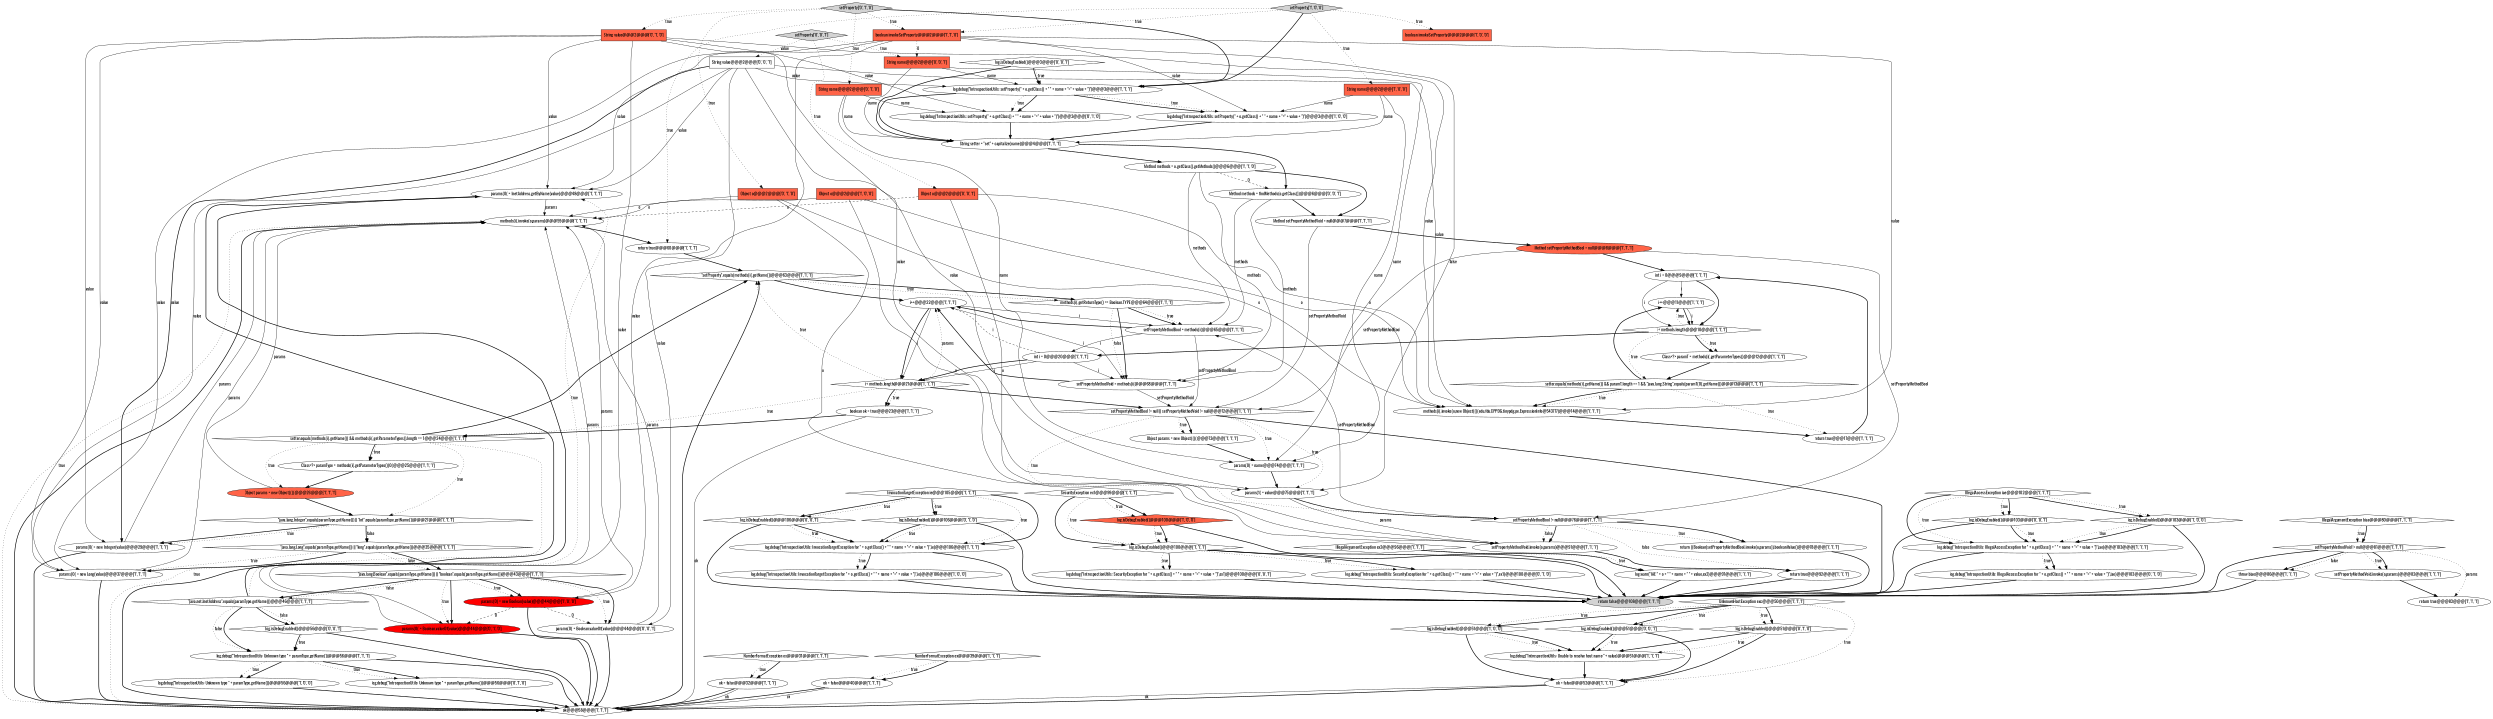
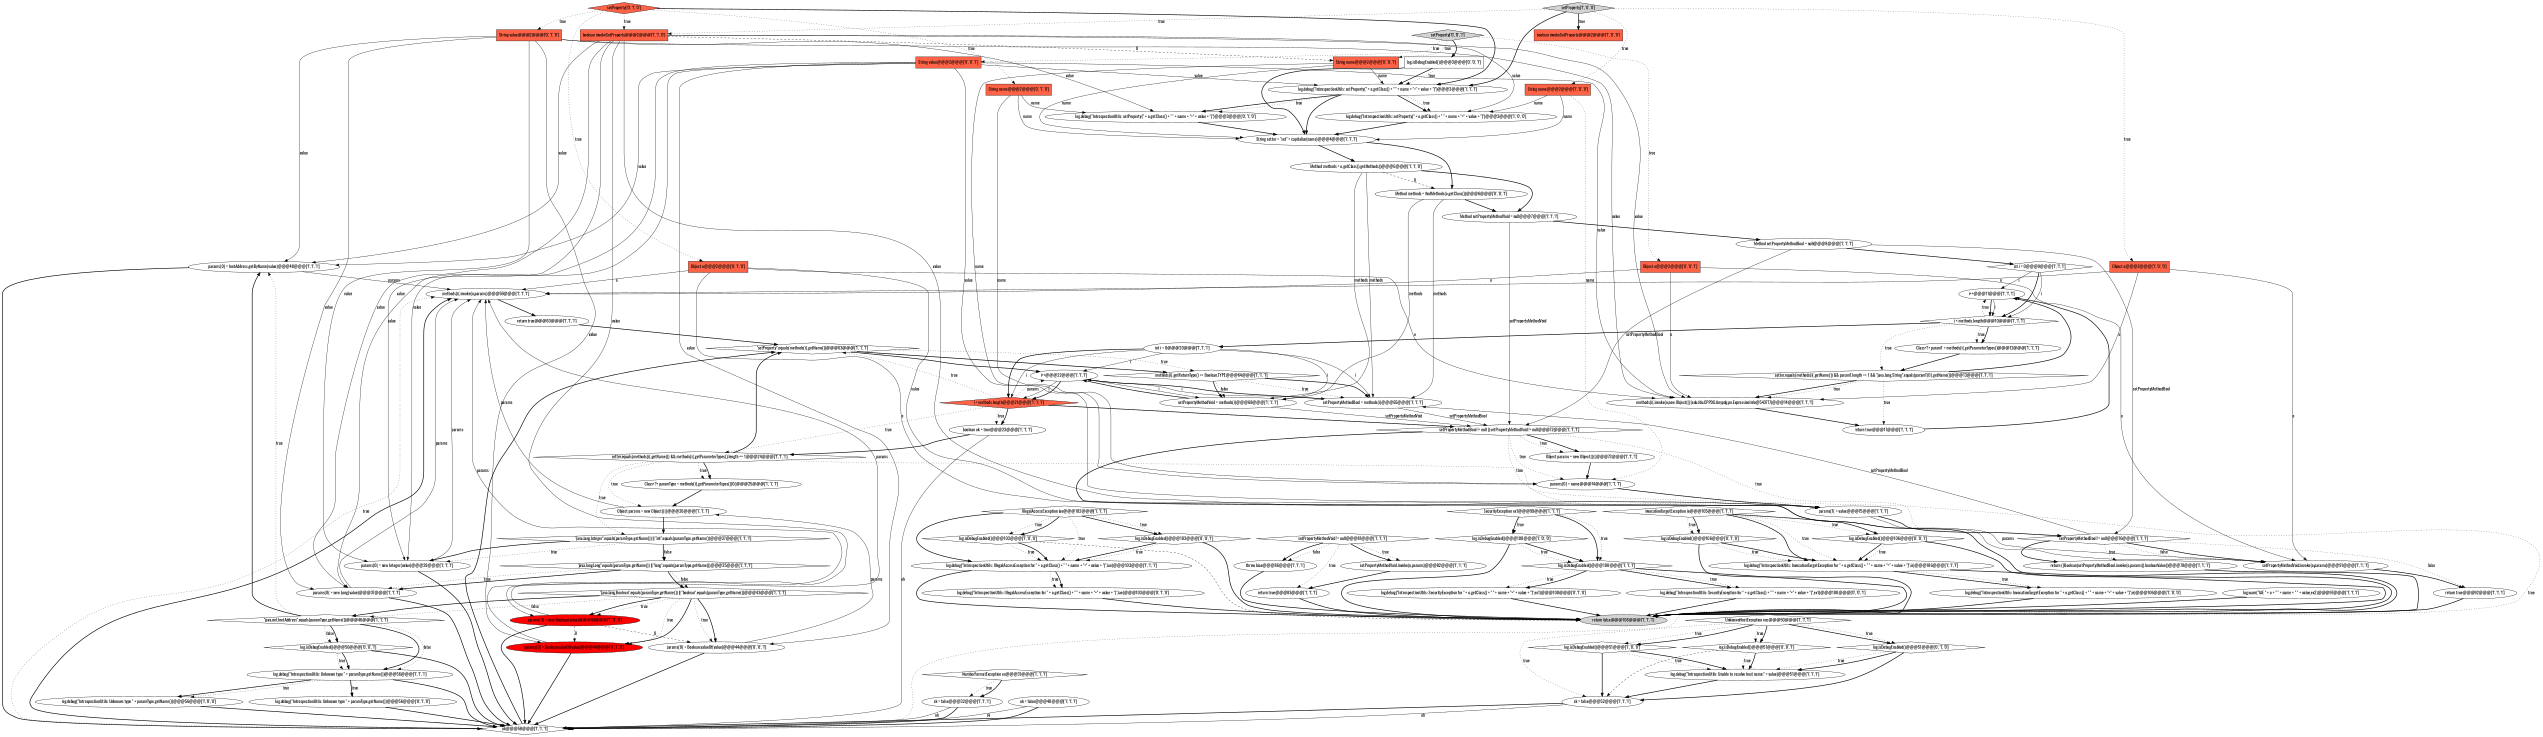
(856, 8) -> (624, 8)
(1381, 16) -> (1578, 20)
(883, 17) -> (1983, 15)
(917, 47) -> (916, 43)
(785, 49) -> (1436, 49)
none -> (1456, 49)
(742, 62) -> (948, 62)
(1032, 62) -> (1444, 62)
(286, 196) -> (609, 268)
(757, 208) -> (1341, 284)
(1584, 248) -> (1804, 244)
(1453, 262) -> (937, 267)
(1681, 276) -> (2040, 267)
none -> (411, 282)
(1862, 297) -> (2100, 411)
(1357, 299) -> (1586, 322)
(899, 313) -> (1036, 489)
(994, 336) -> (1124, 362)
(1108, 339) -> (1300, 357)
(900, 384) -> (1009, 403)
(648, 433) -> (870, 563)
(291, 493) -> (663, 512)
(1156, 520) -> (1512, 539)
(2367, 520) -> none
(1380, 548) -> none
(2472, 575) -> (1332, 566)
(2056, 593) -> (1239, 606)
(1998, 596) -> (1437, 617)
(958, 656) -> none
(1685, 664) -> (1659, 662)
